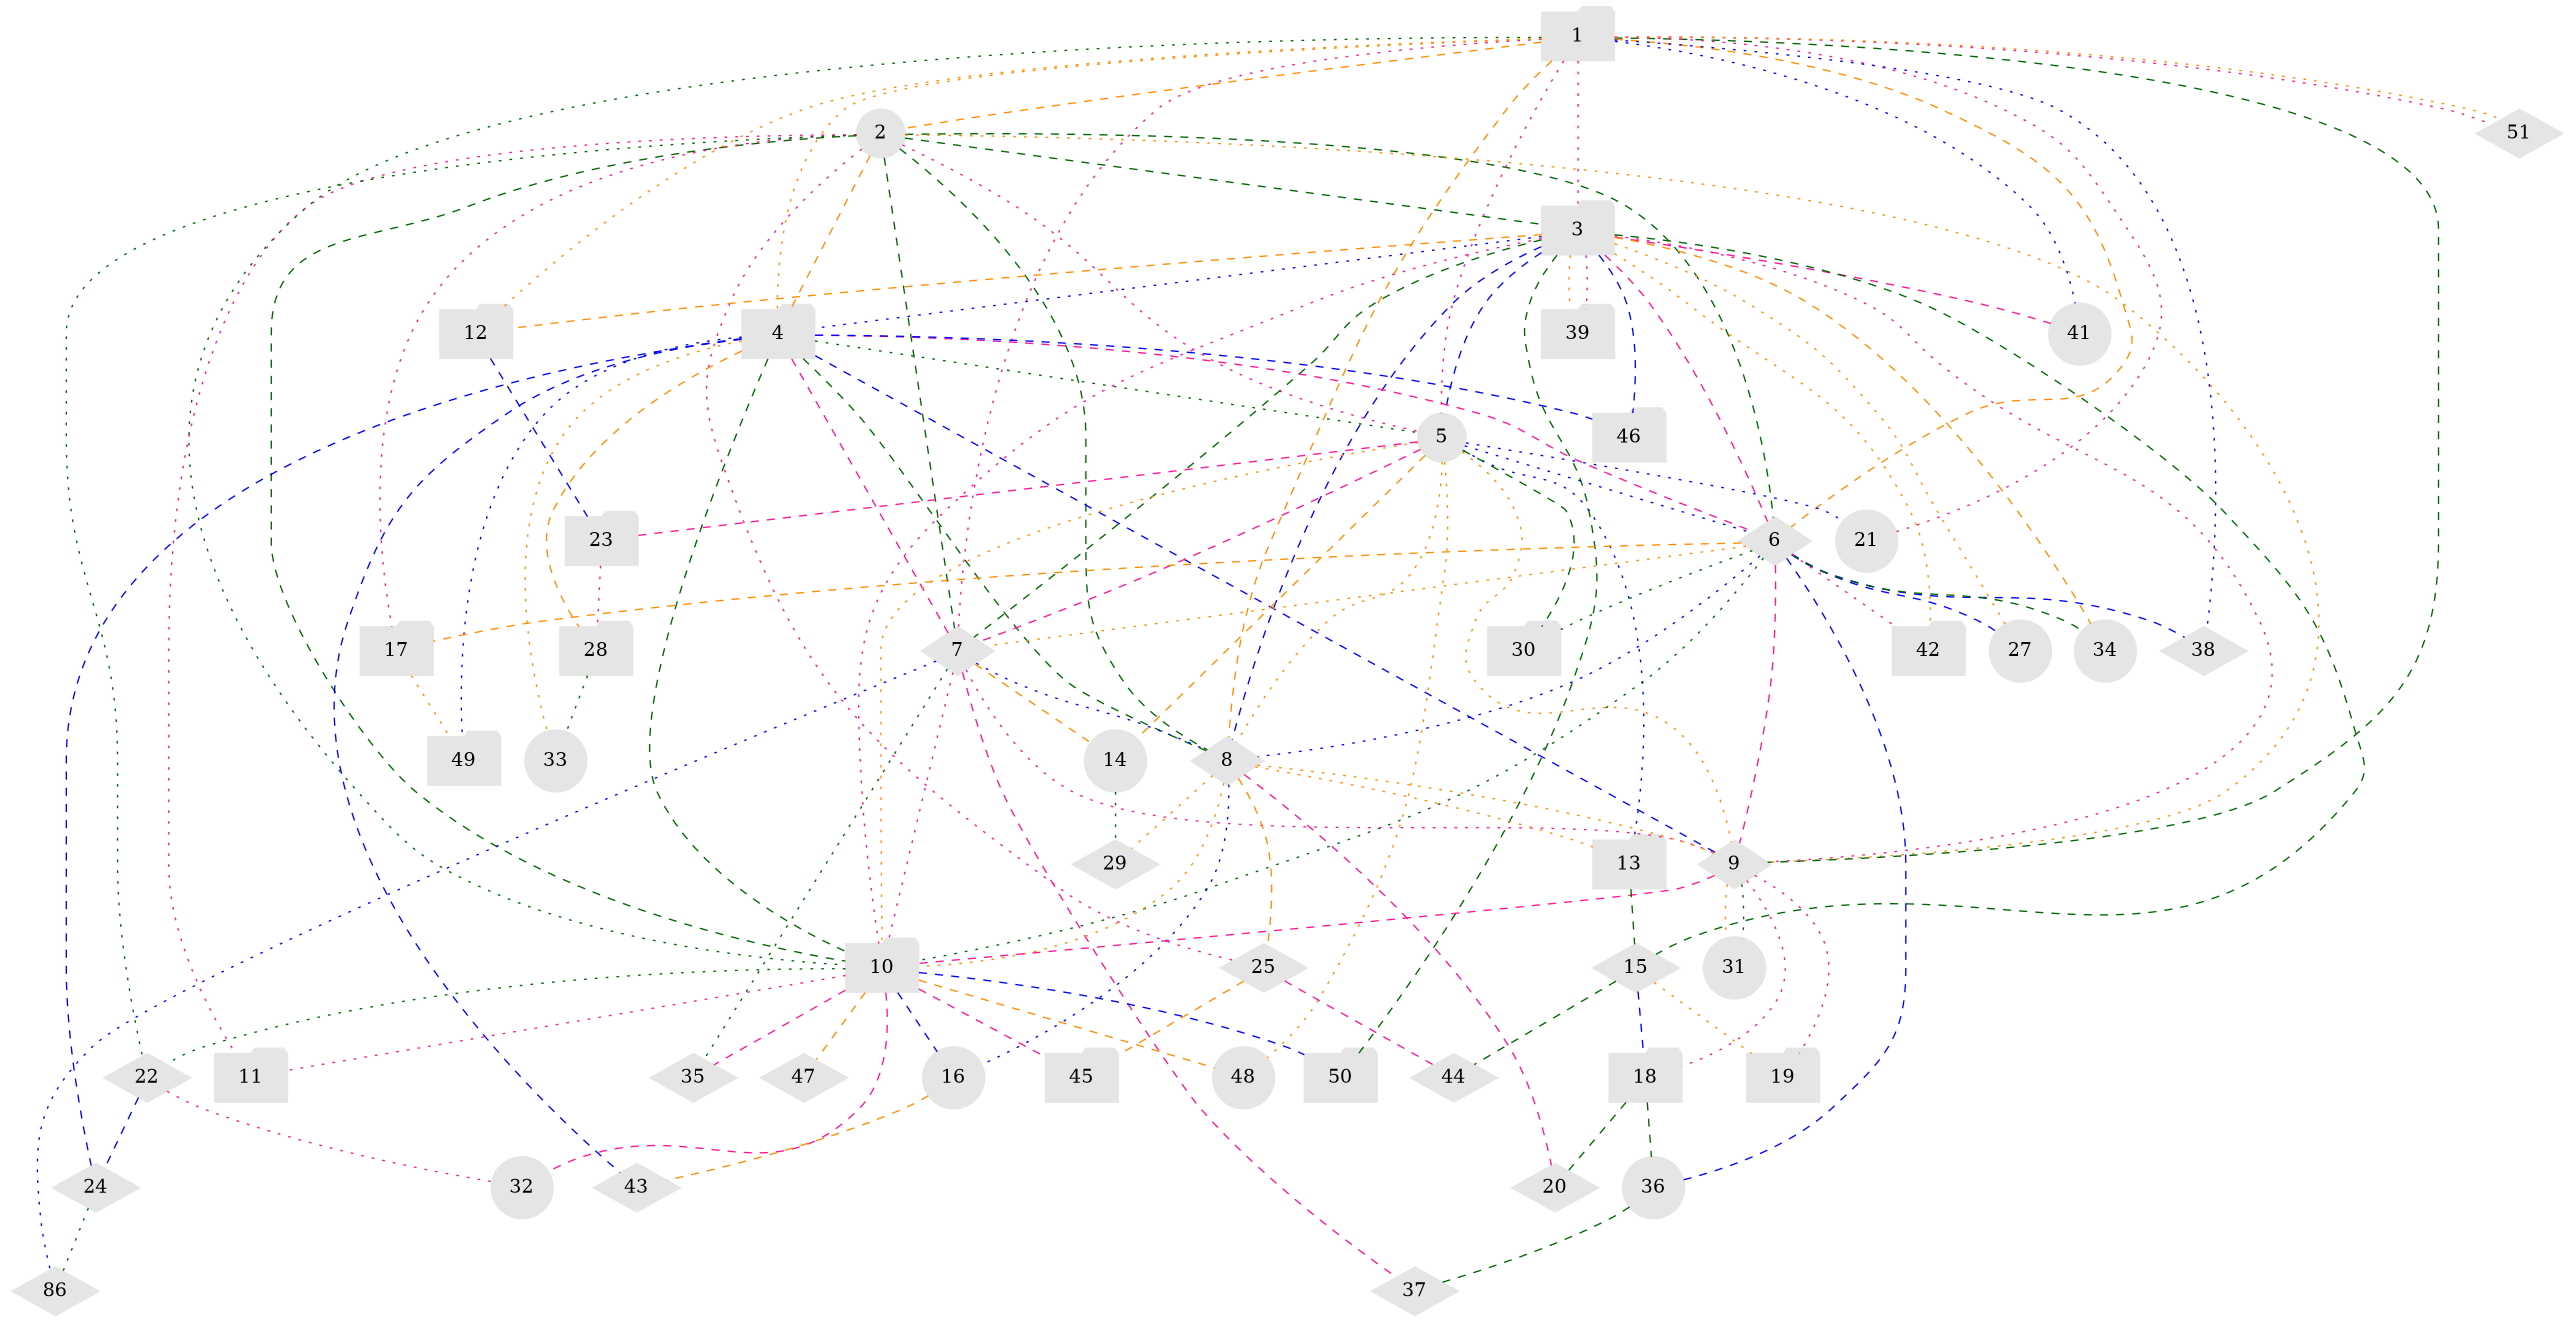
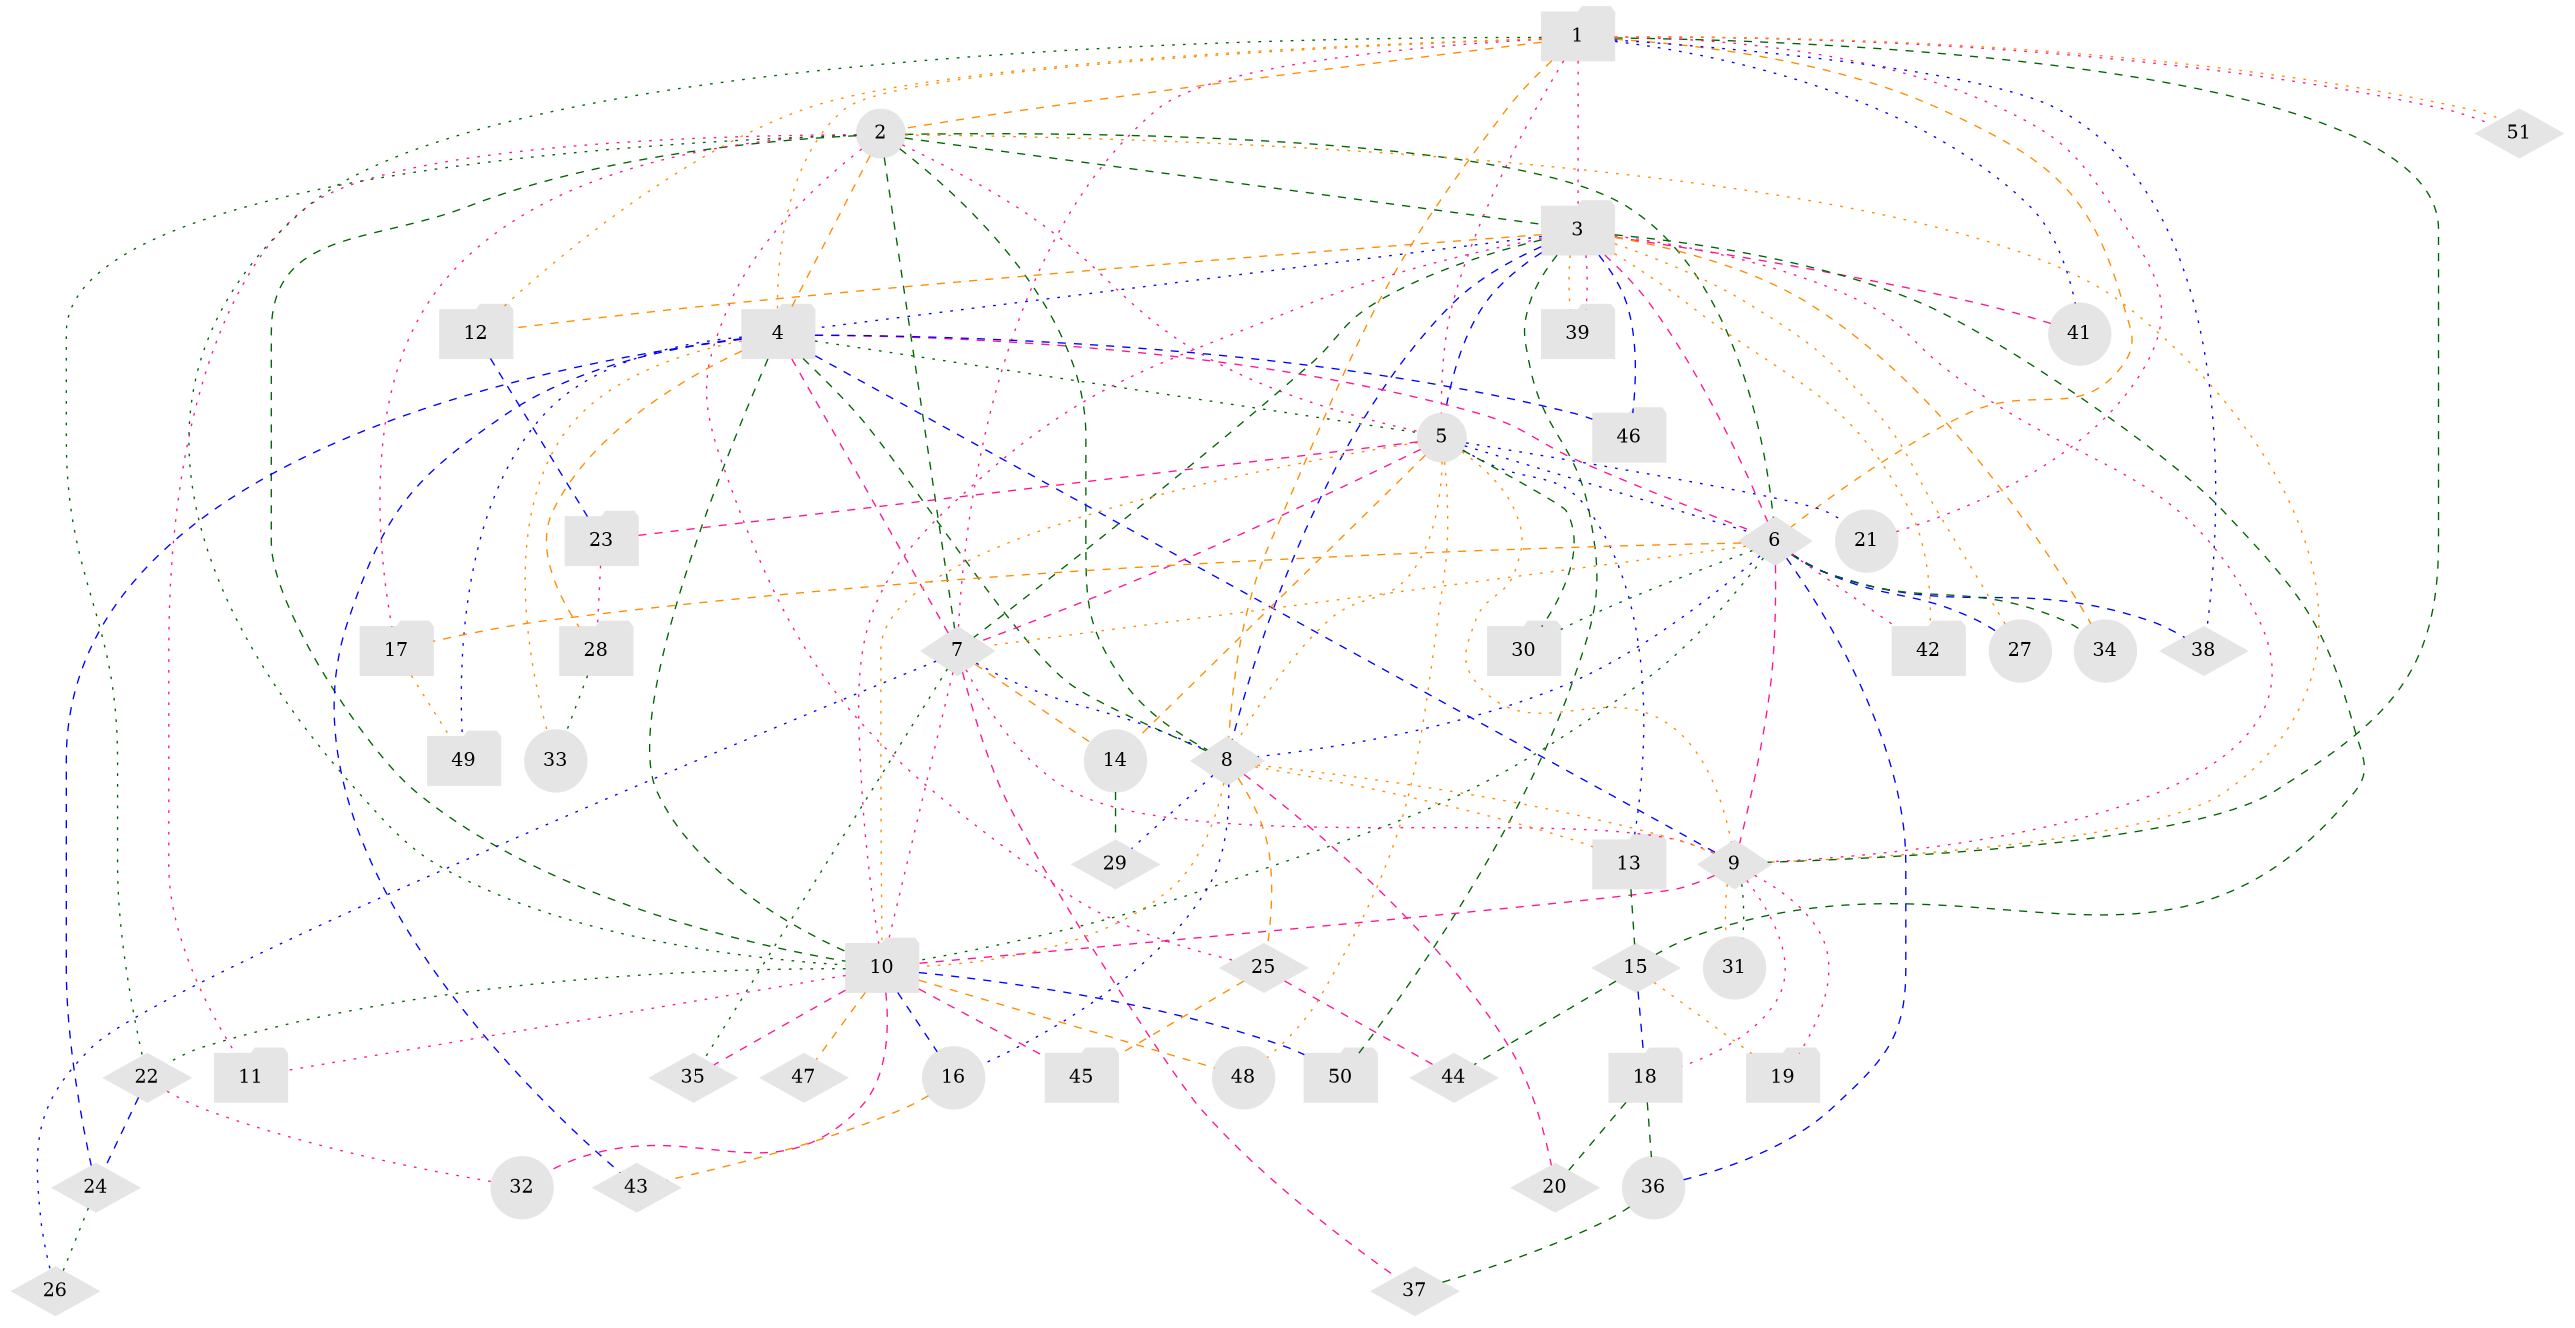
(1176, 808) -> (1176, 808)
(1116, 816) -> (1116, 816)
(56, 1291) -> (56, 1291)
